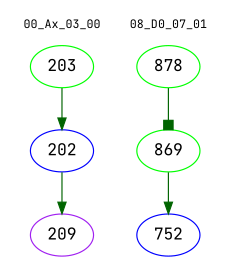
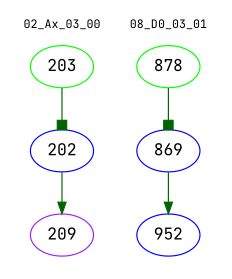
(63, 25) -> (63, 25)
(169, 25) -> (169, 25)
(62, 103) -> (62, 103)
(168, 151) -> (168, 151)
(168, 235) -> (168, 235)
